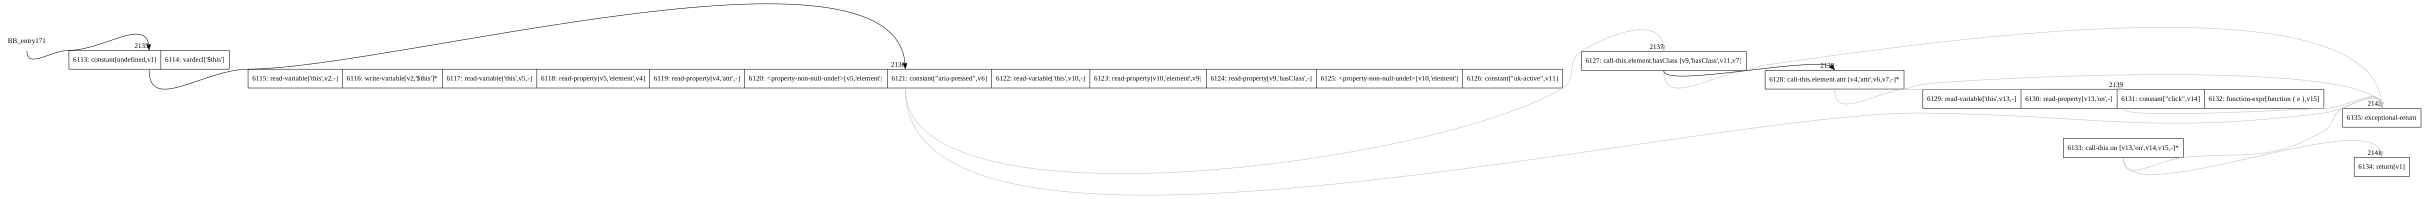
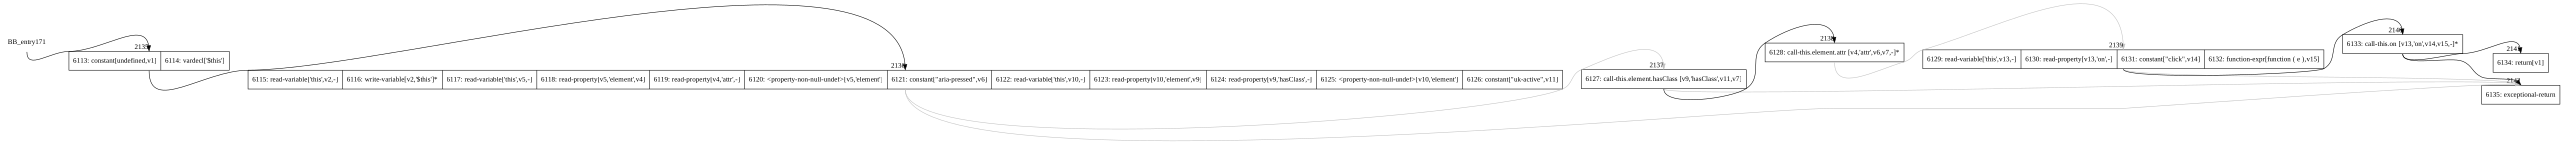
none -> (2277, 73)
(2104, 75) -> none
(2250, 154) -> (2462, 61)
(2250, 158) -> (2462, 54)
